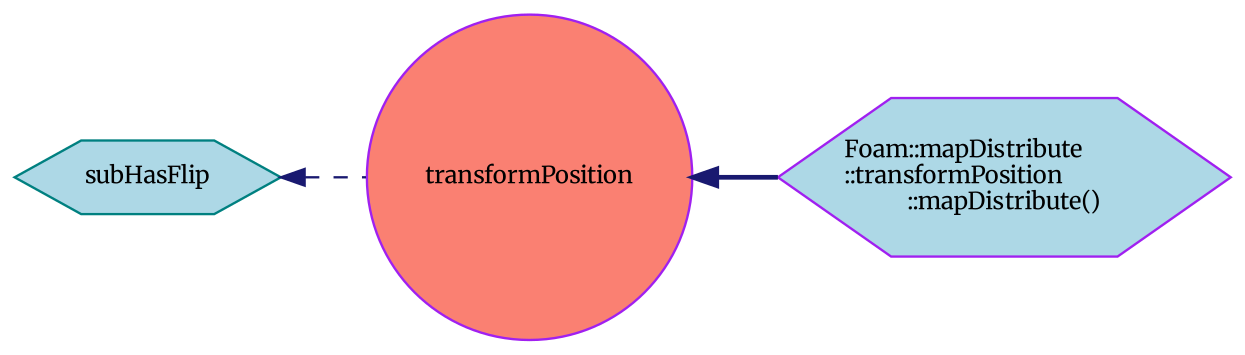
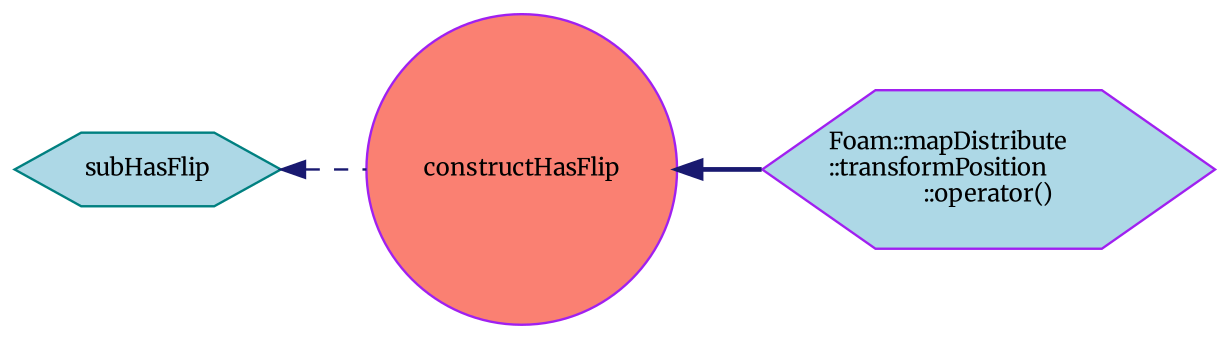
(530, 177) -> (522, 169)
(1004, 177) -> (989, 169)
